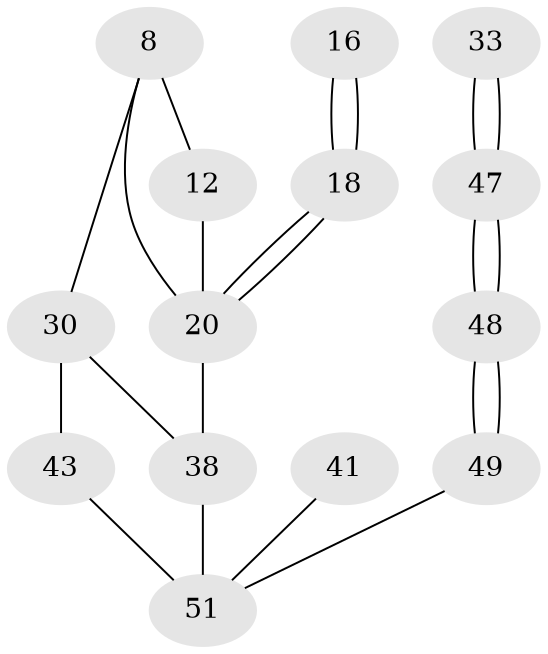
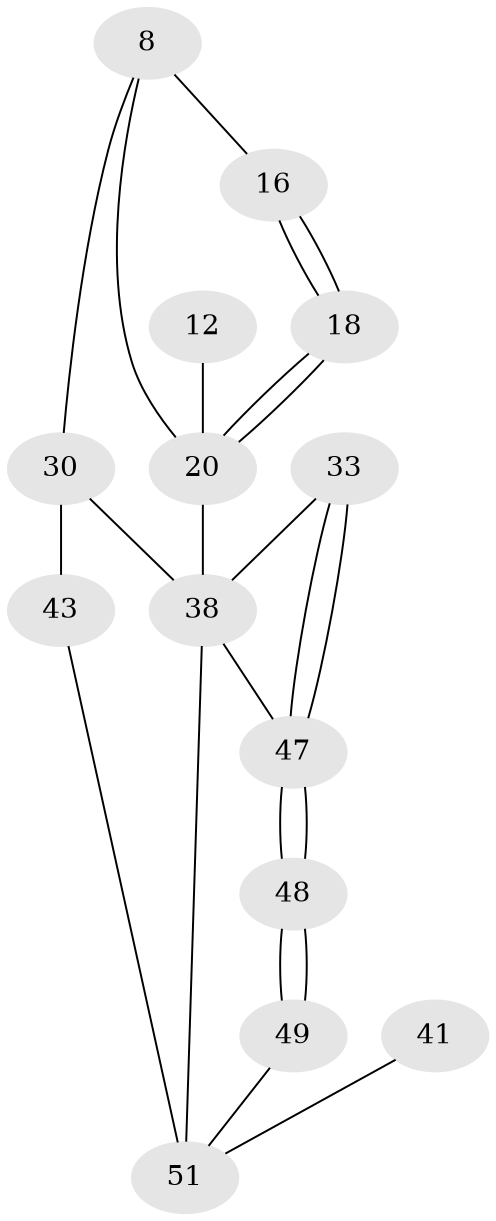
(176, 114) -> (211, 114)
none -> (274, 539)
none -> (248, 681)
